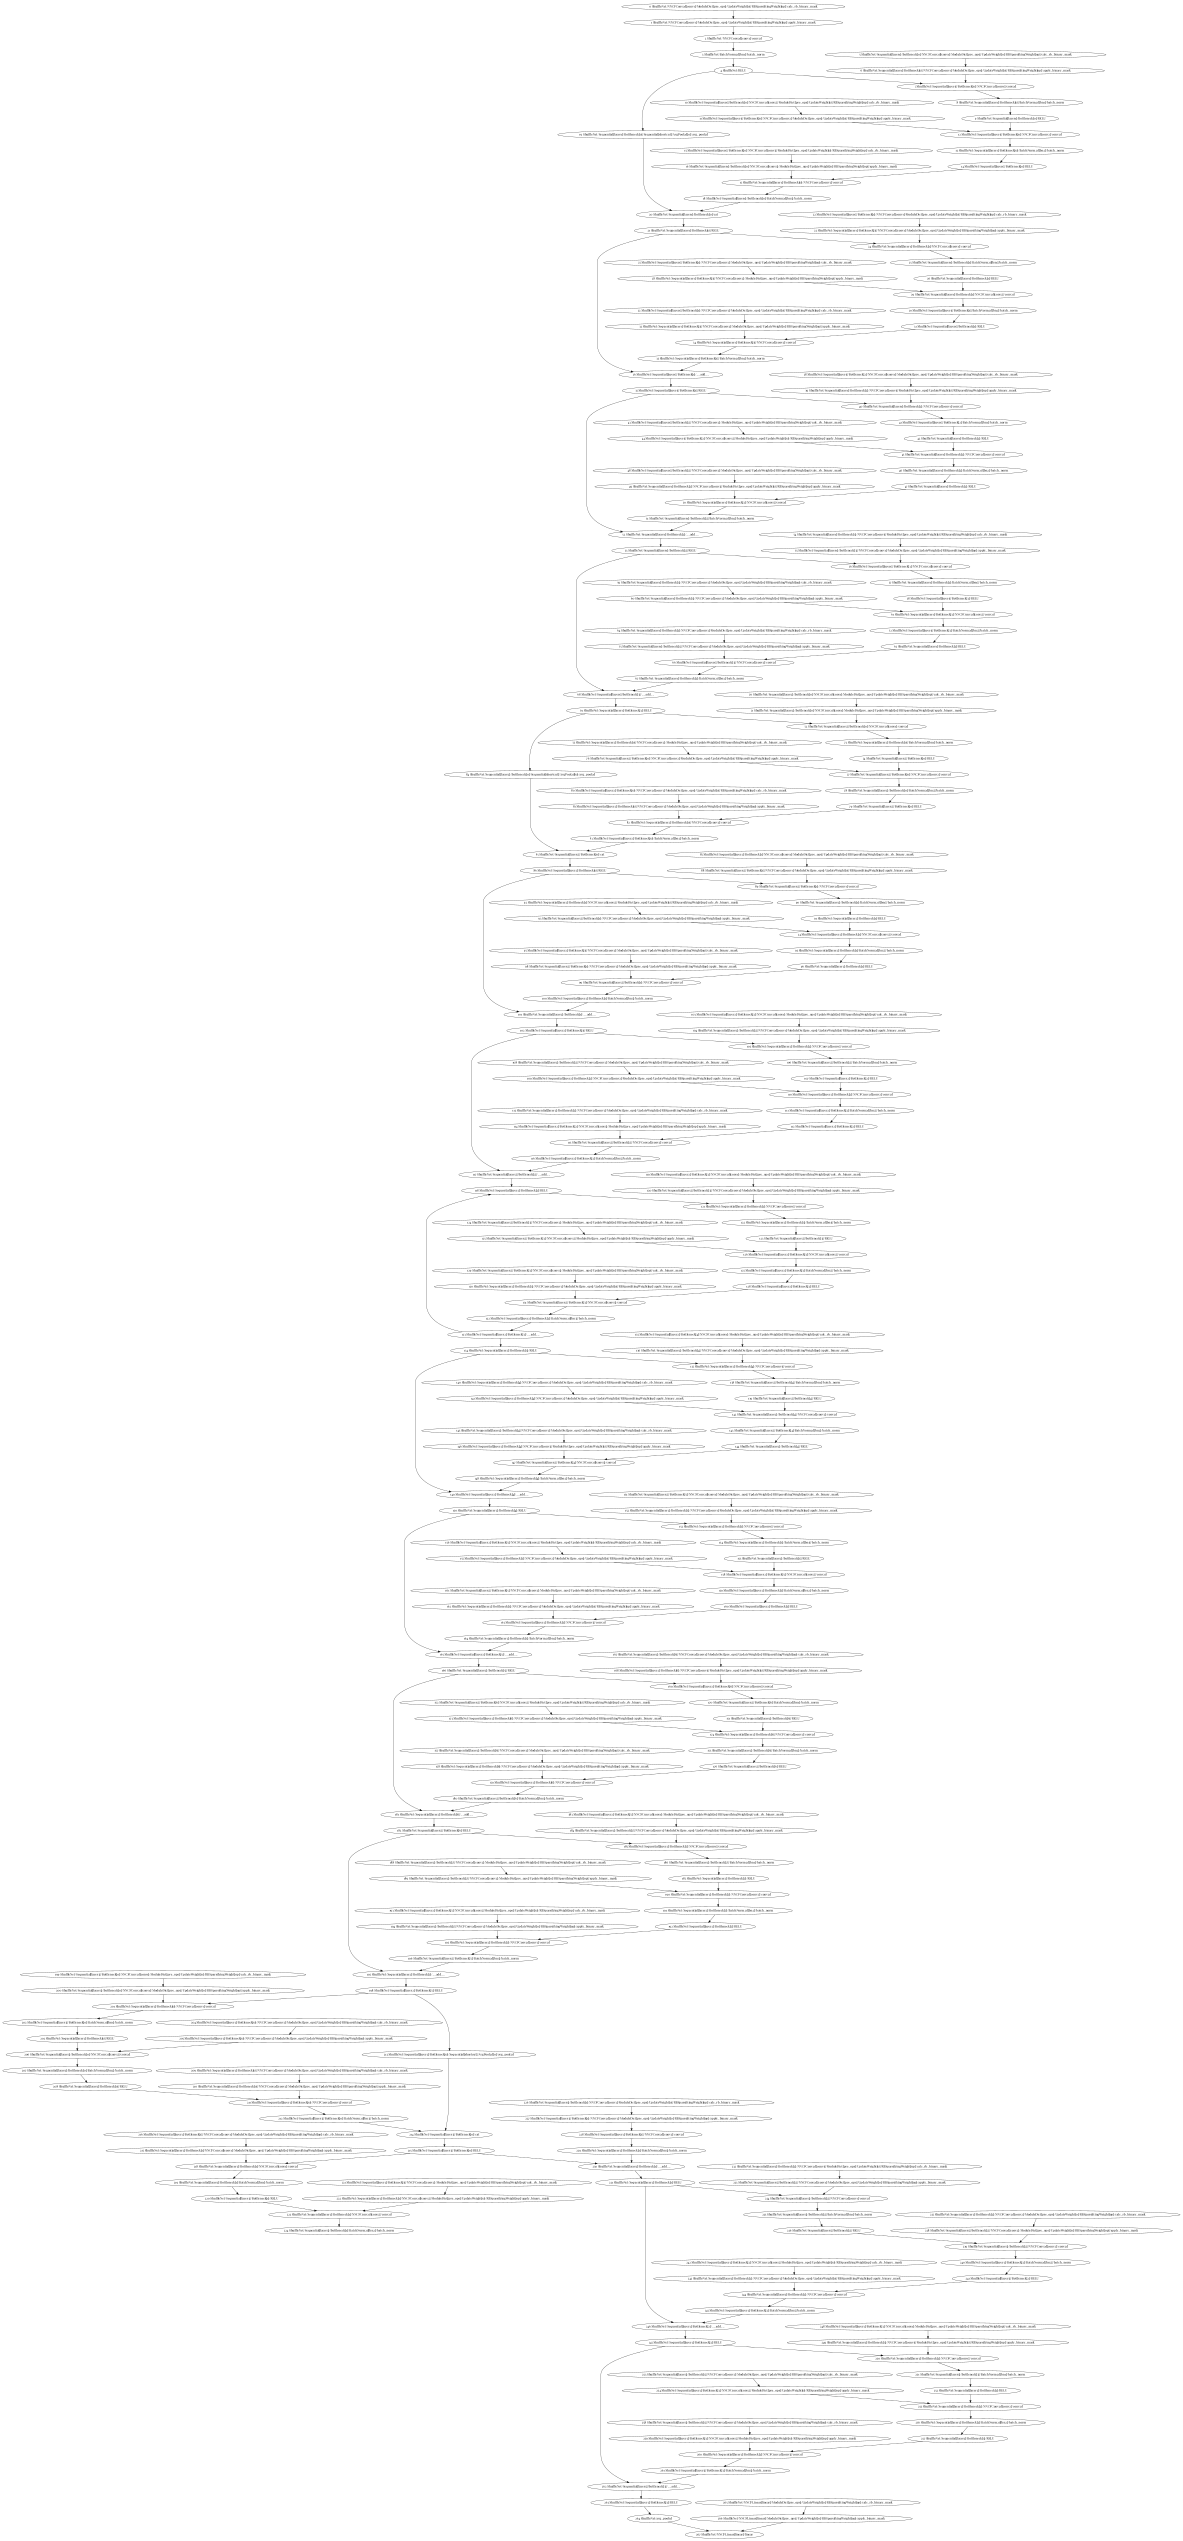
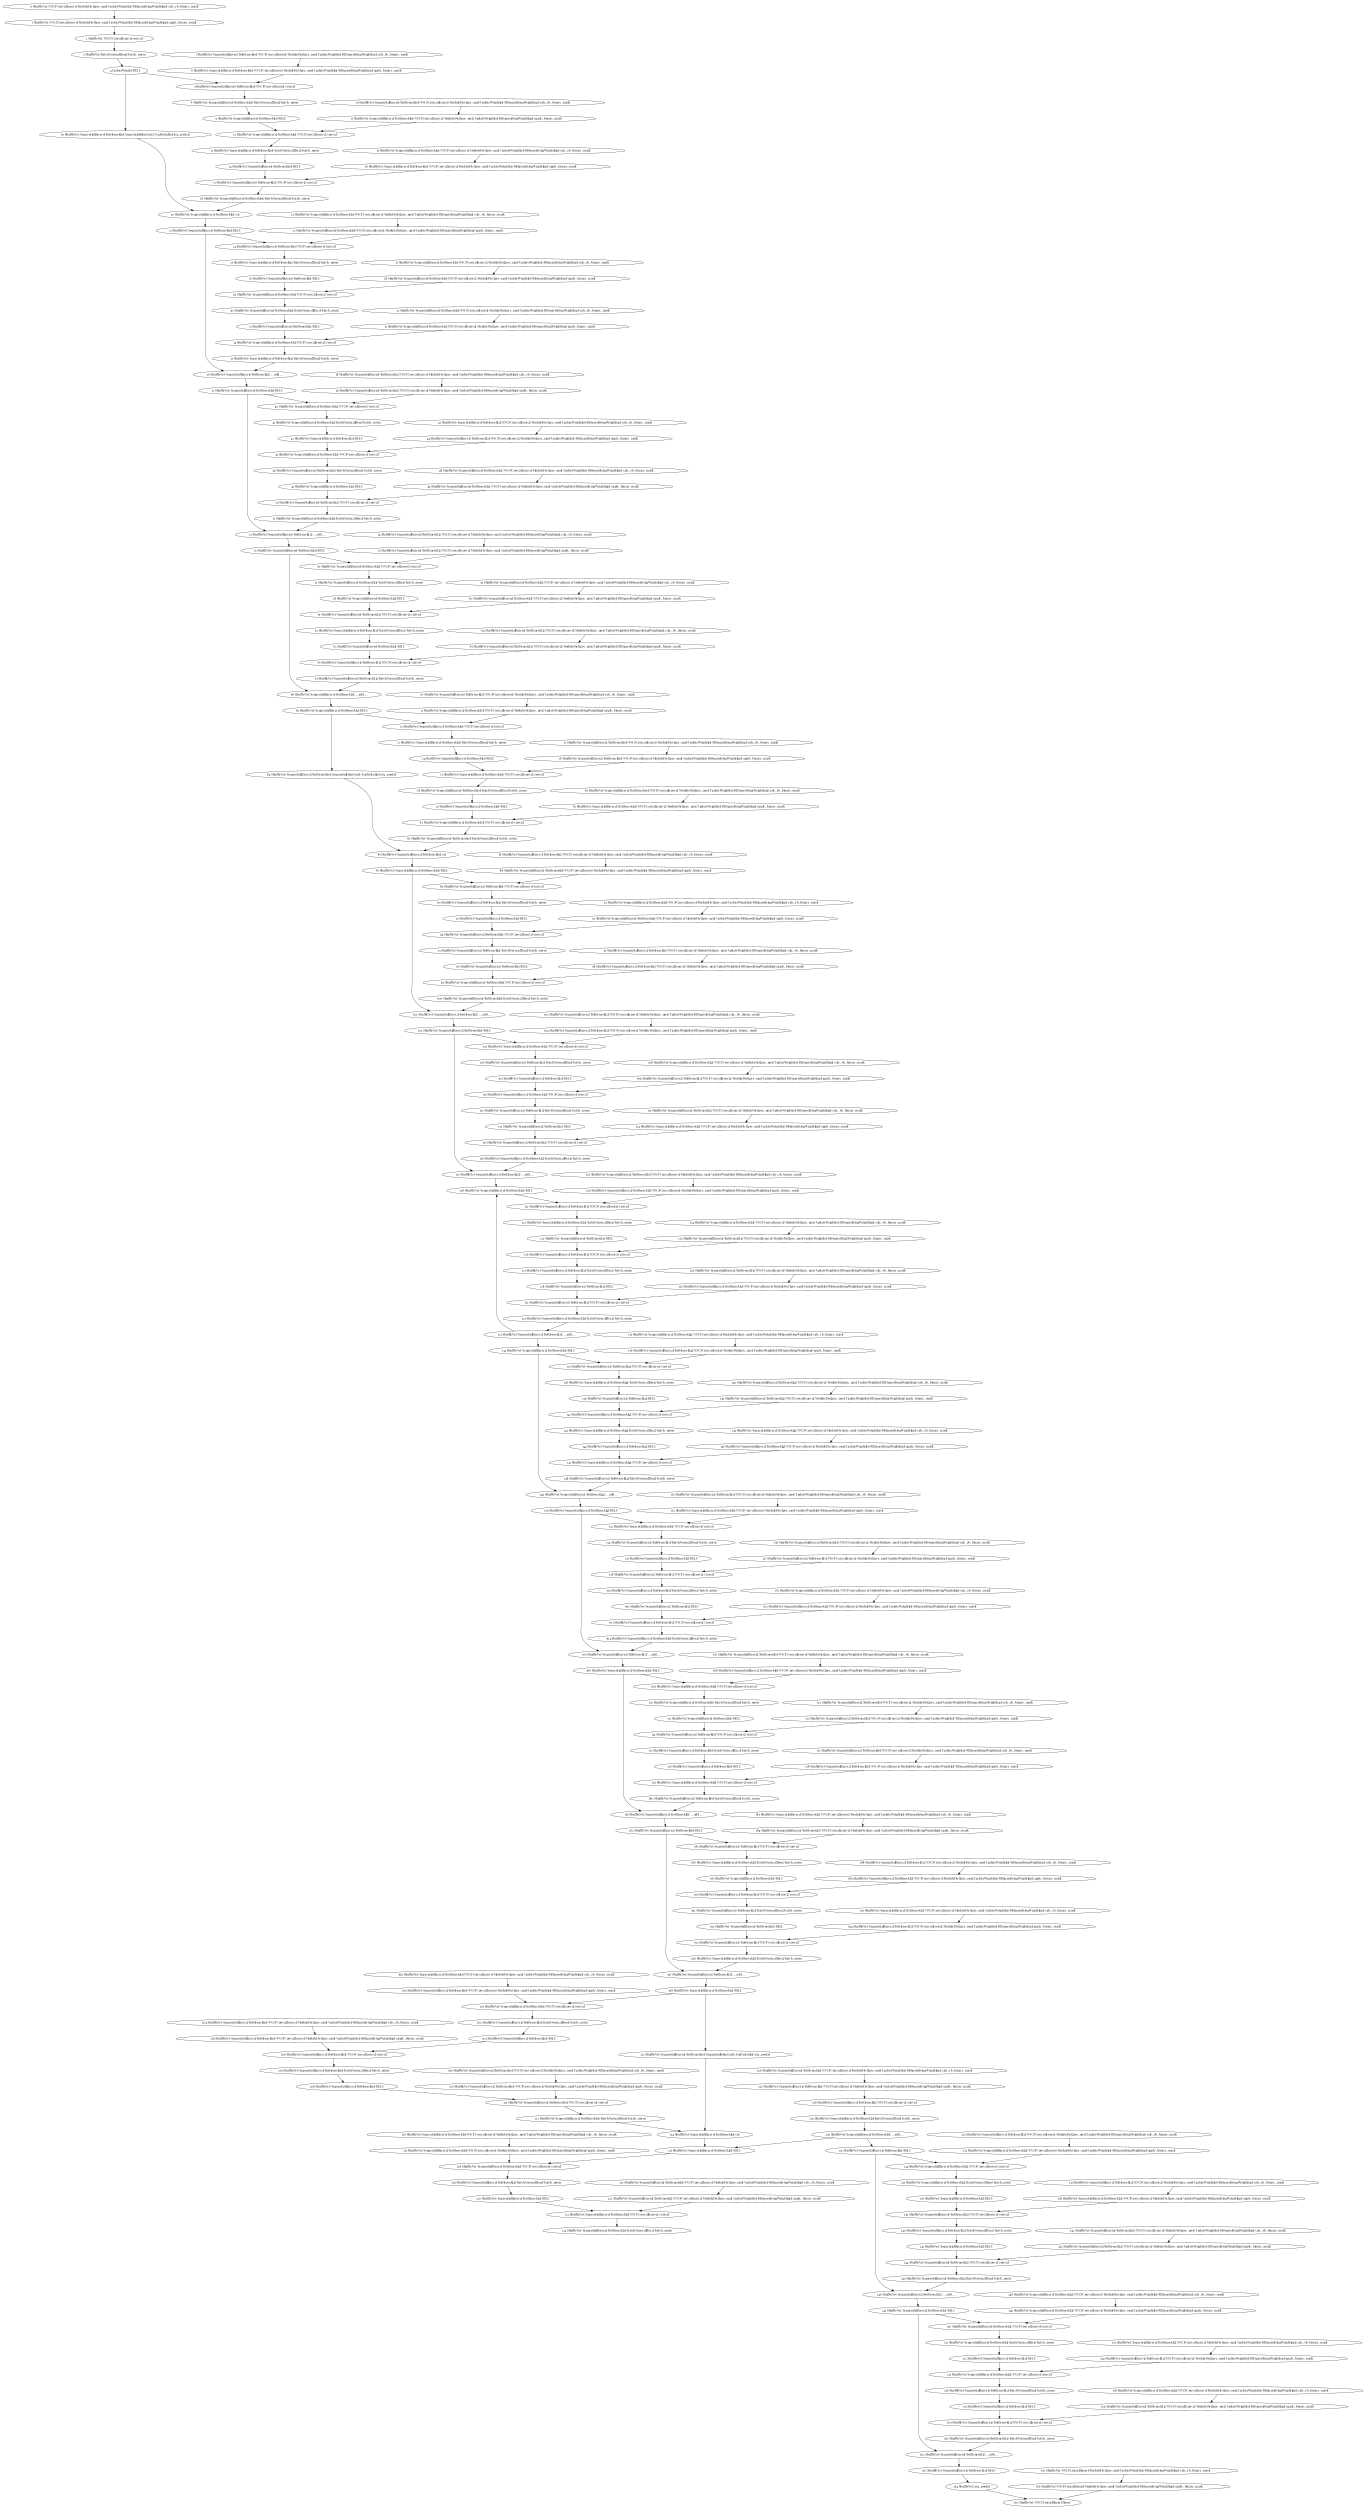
(733, 71) -> (125, 71)
(536, 2159) -> (785, 2143)
